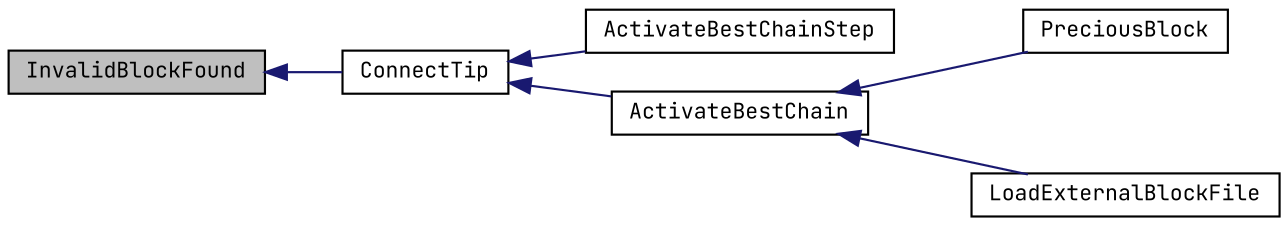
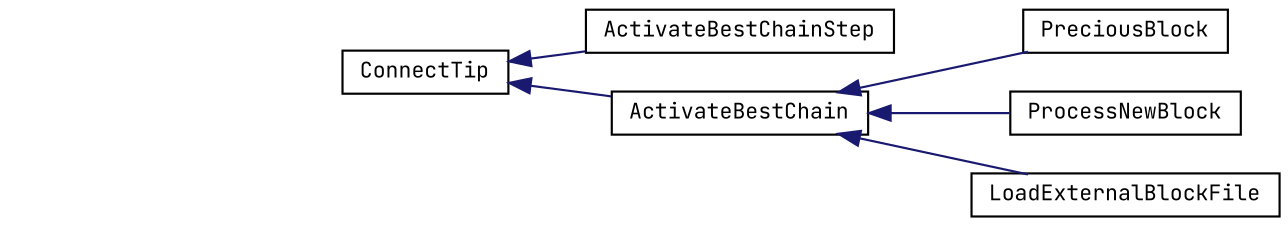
(137, 72) -> none
none -> (1126, 113)
